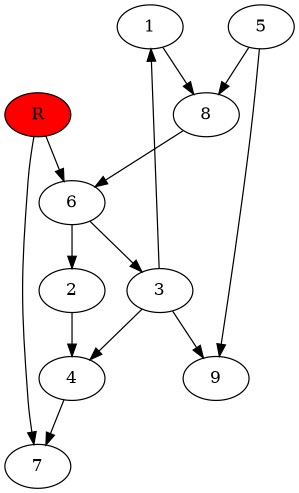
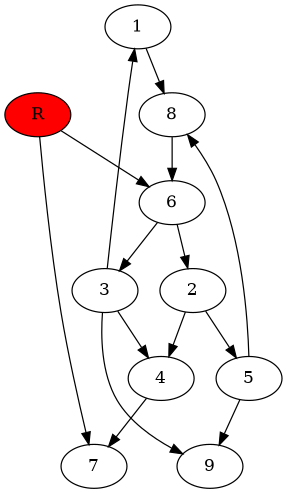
none -> (218, 329)
